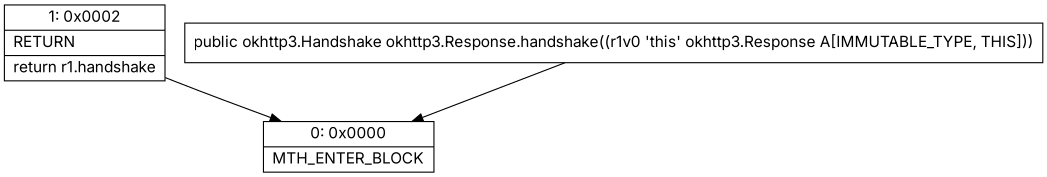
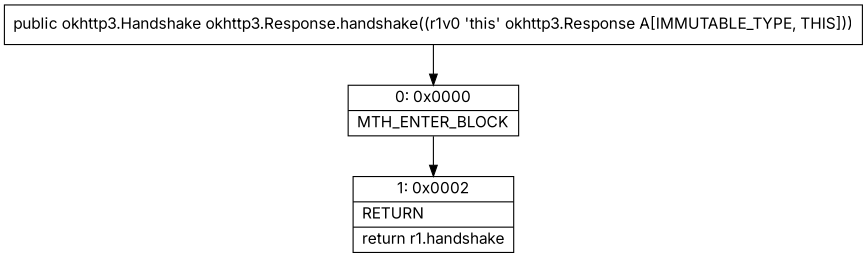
(218, 98) -> (433, 151)
